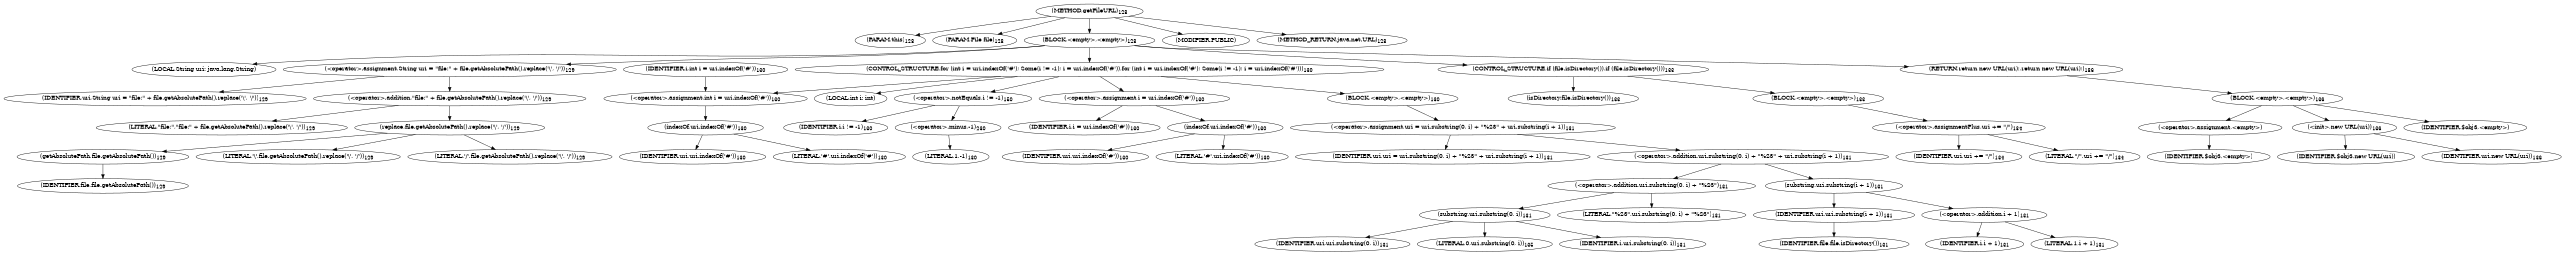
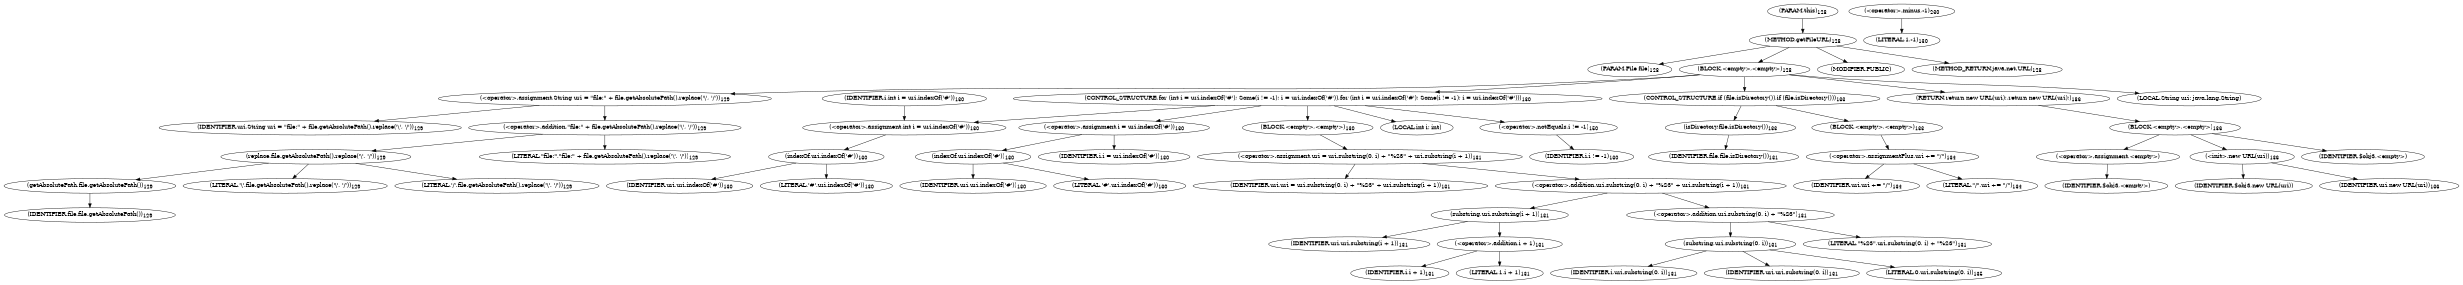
(985, 25) -> (1803, 24)
(956, 111) -> none
(1834, 228) -> (1727, 140)
